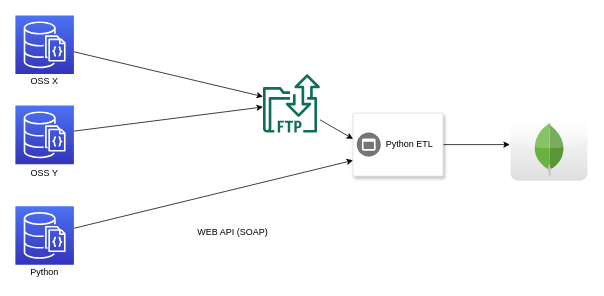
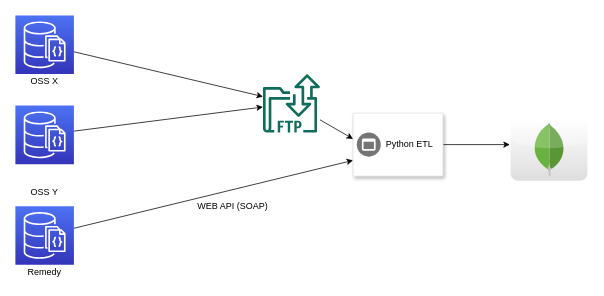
(45, 173) -> (45, 192)
(233, 232) -> (233, 206)
(45, 272) -> (45, 272)
